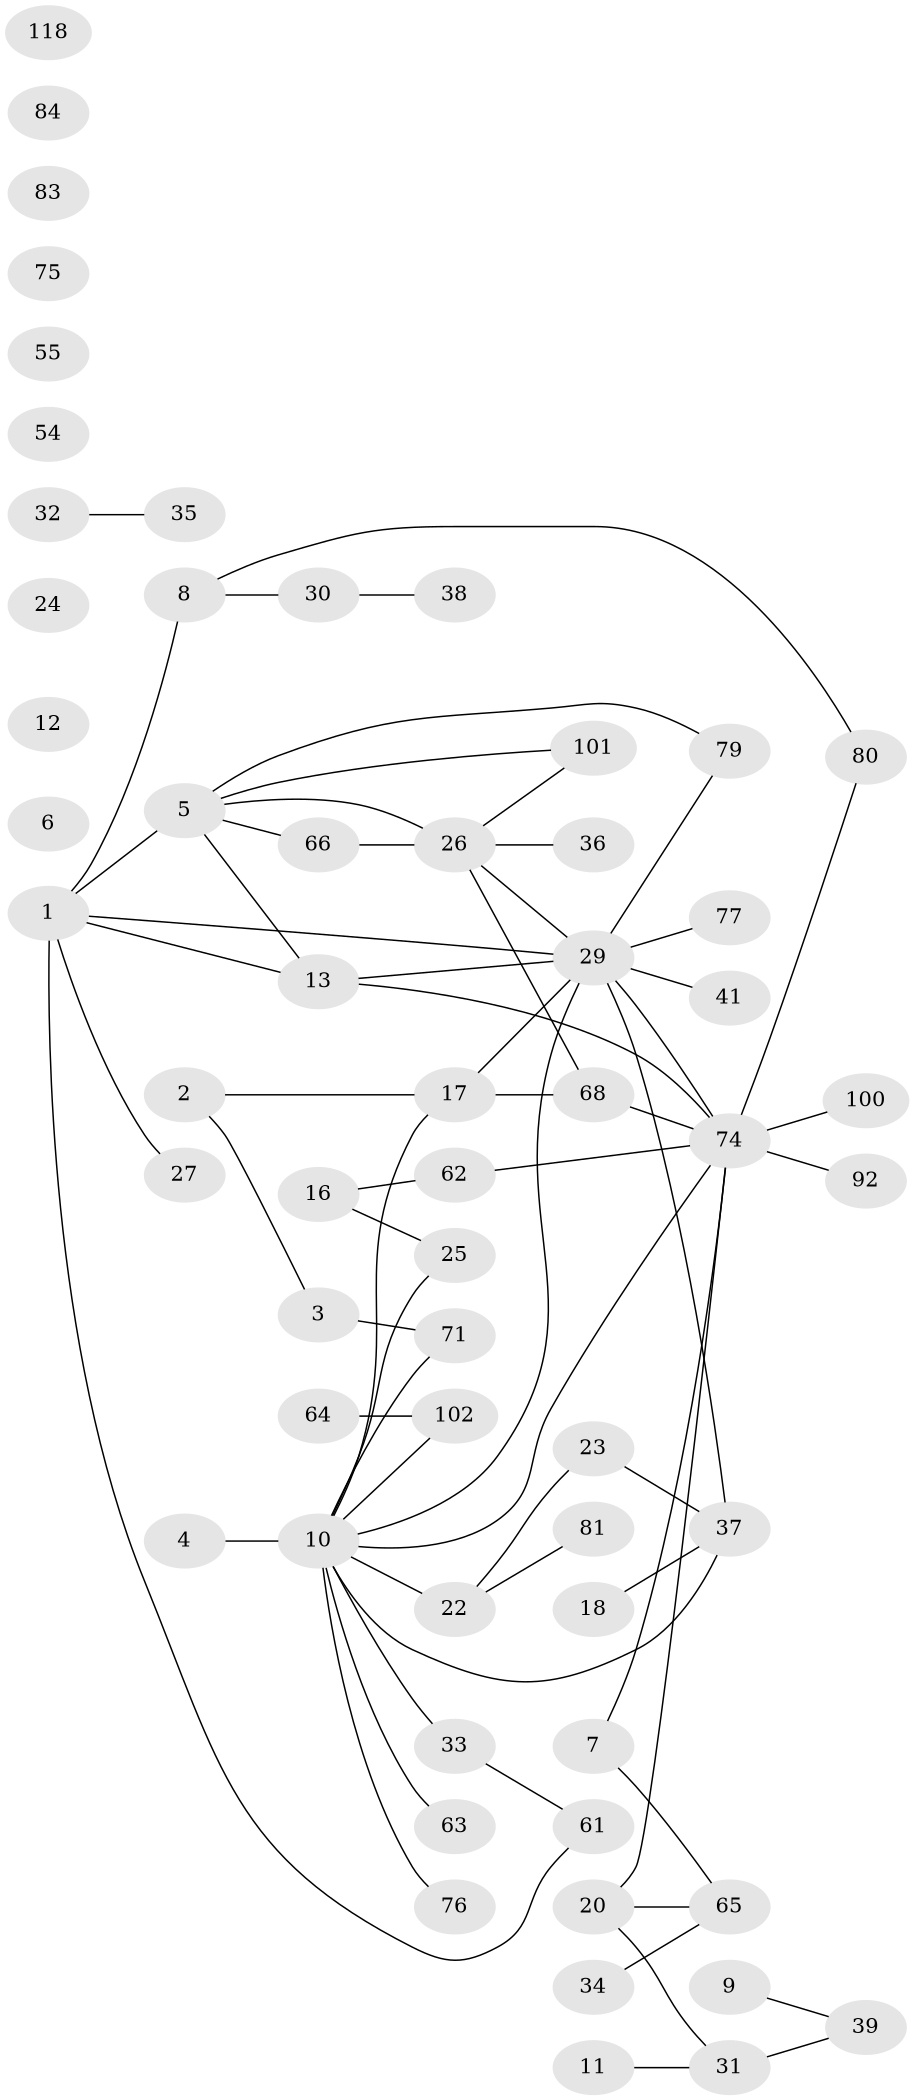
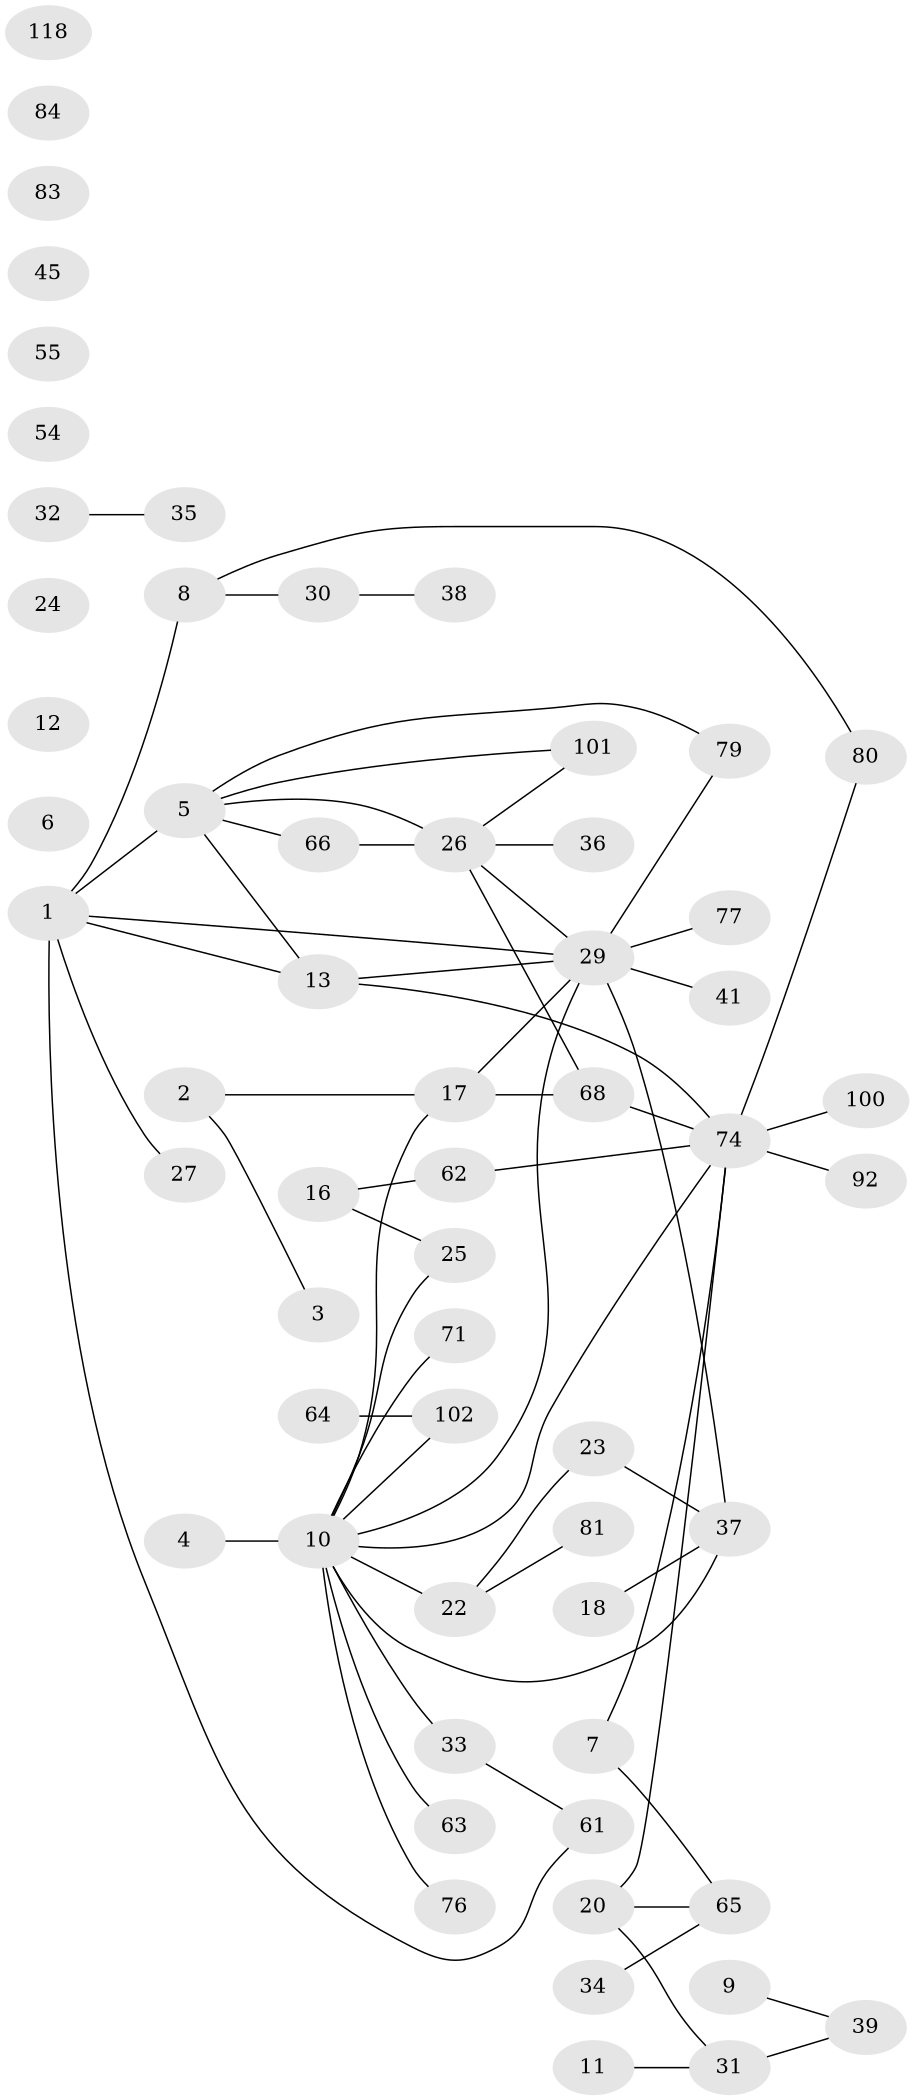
(48, 274) -> (48, 274)
(666, 1047) -> none
(387, 1325) -> none
